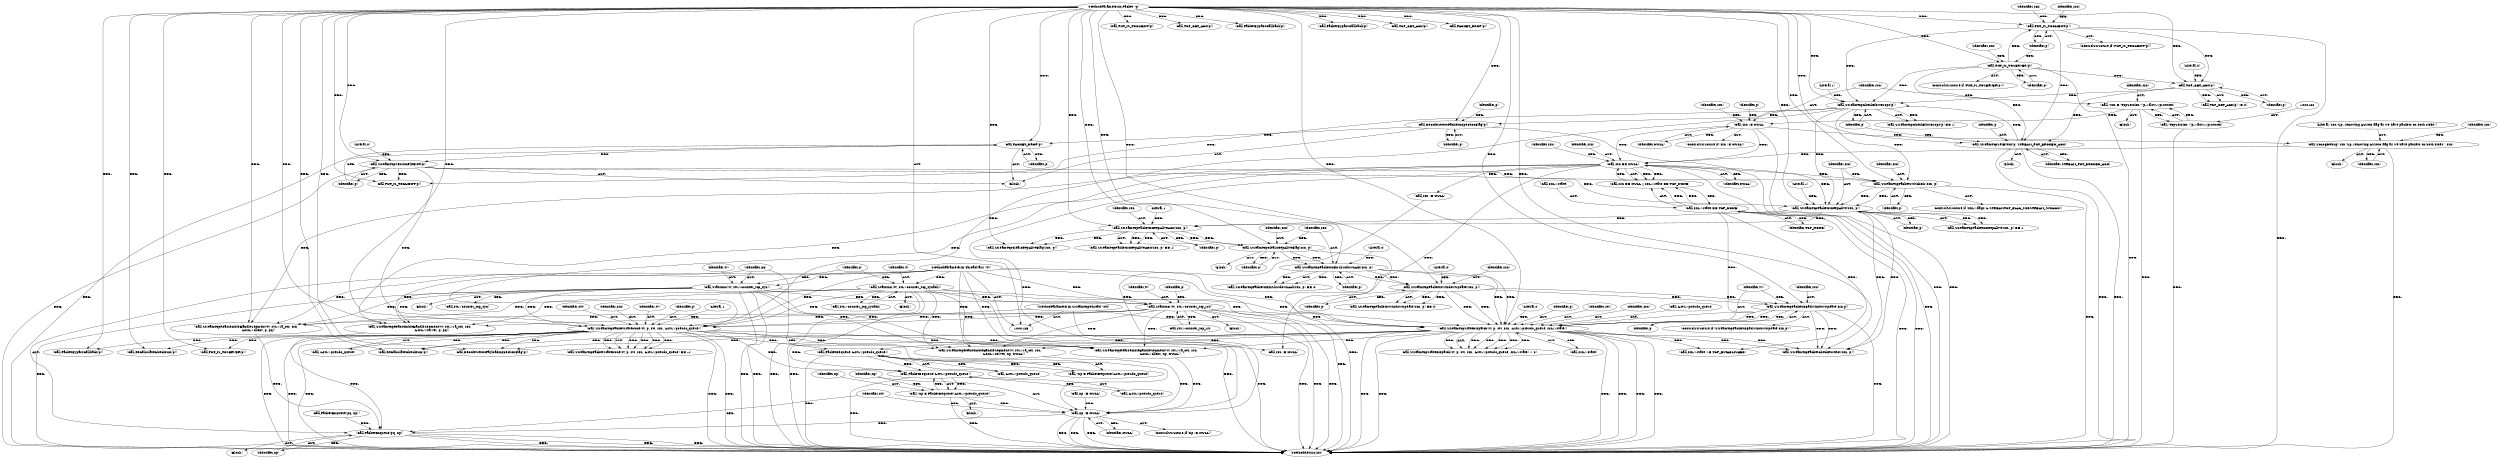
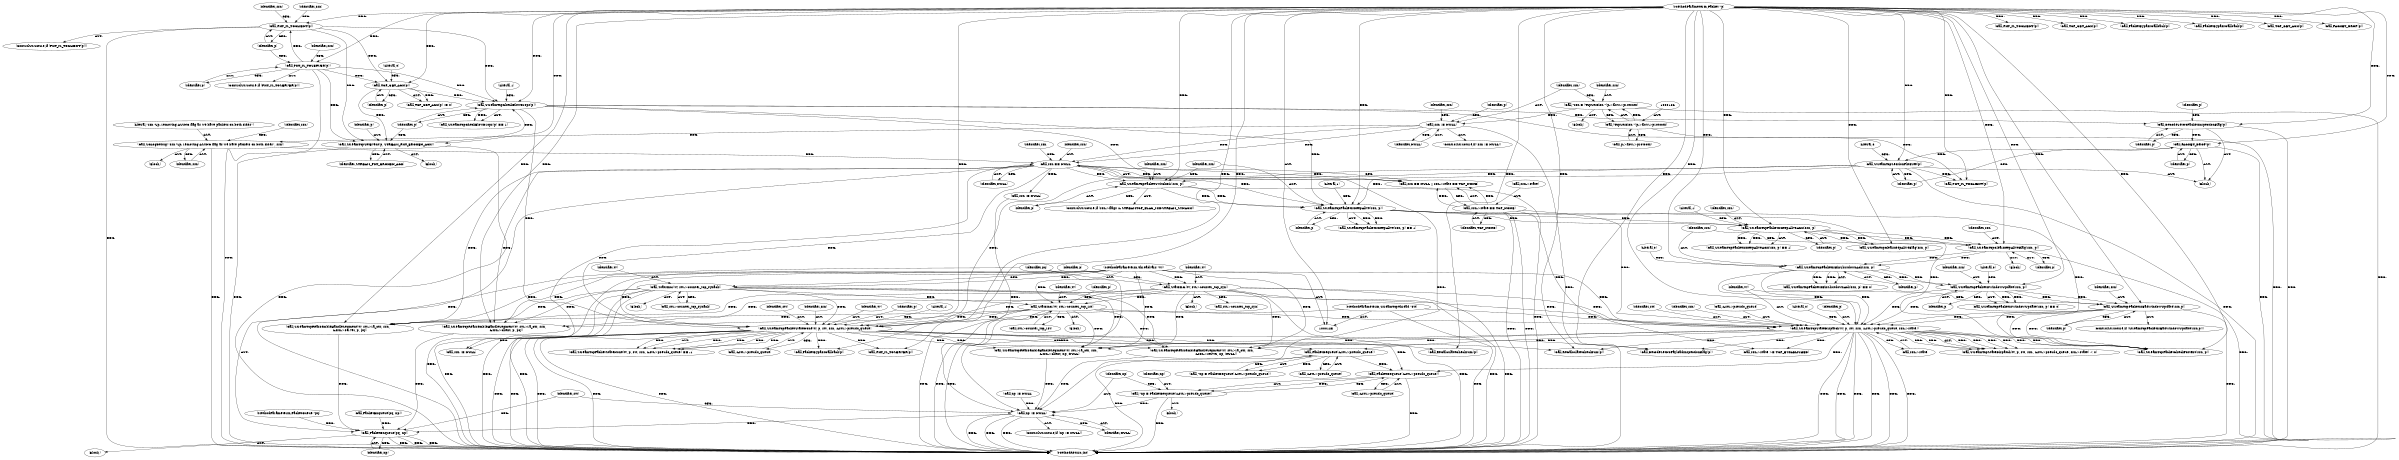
none -> (1632, 145)
none -> (289, 413)
